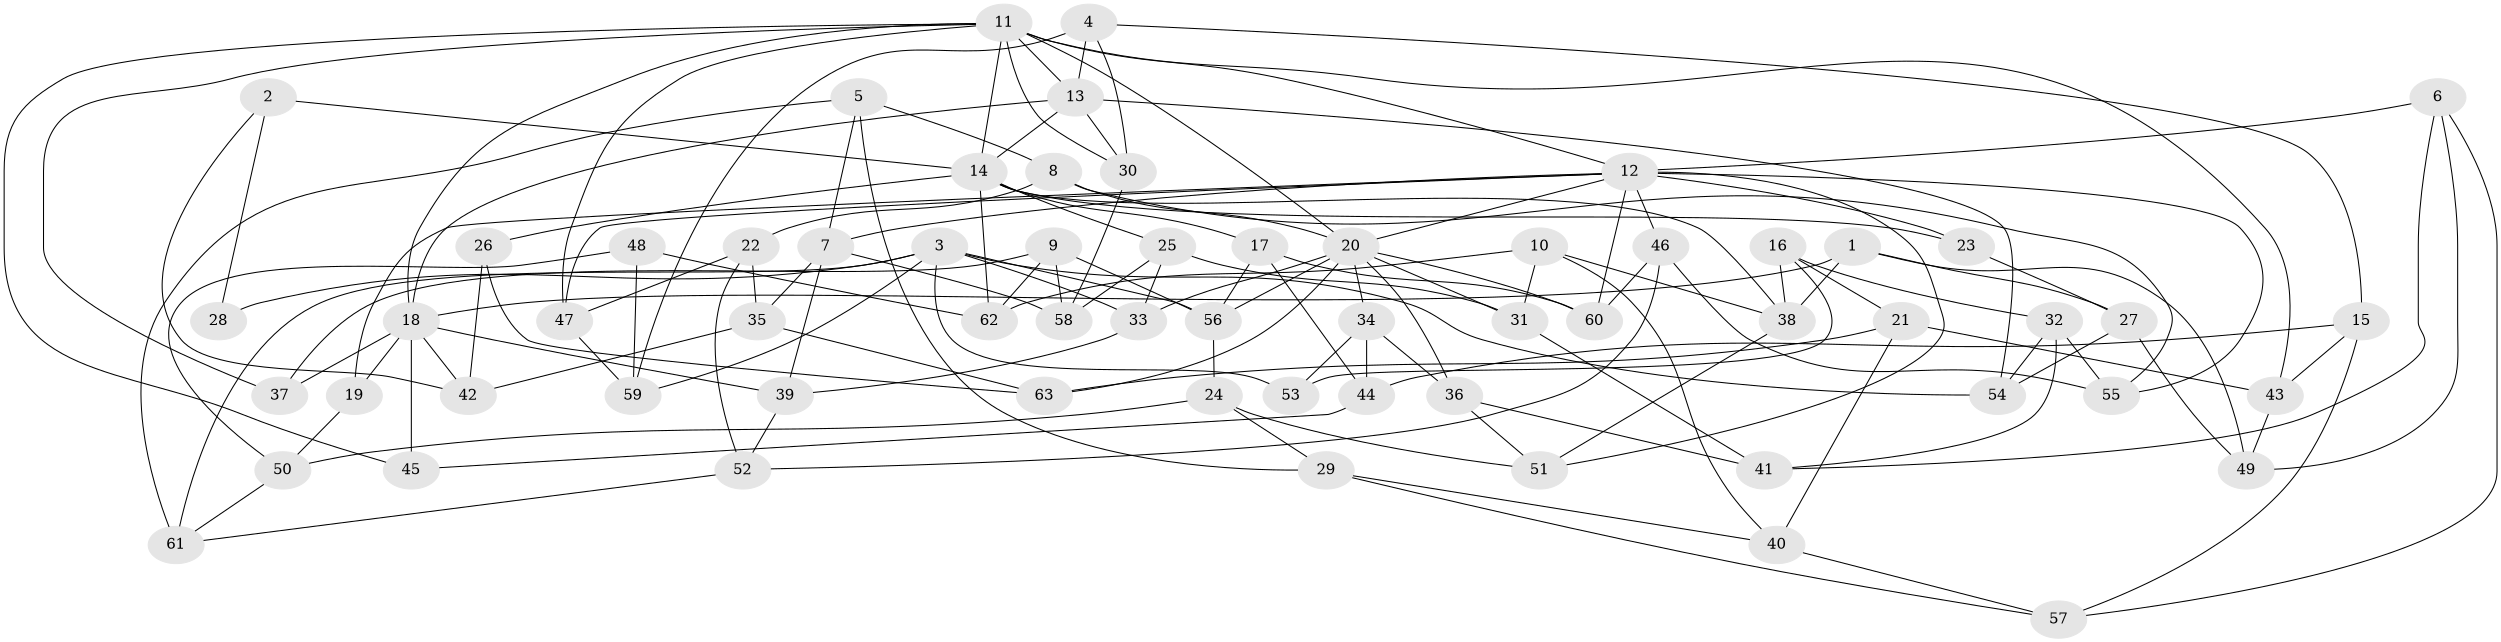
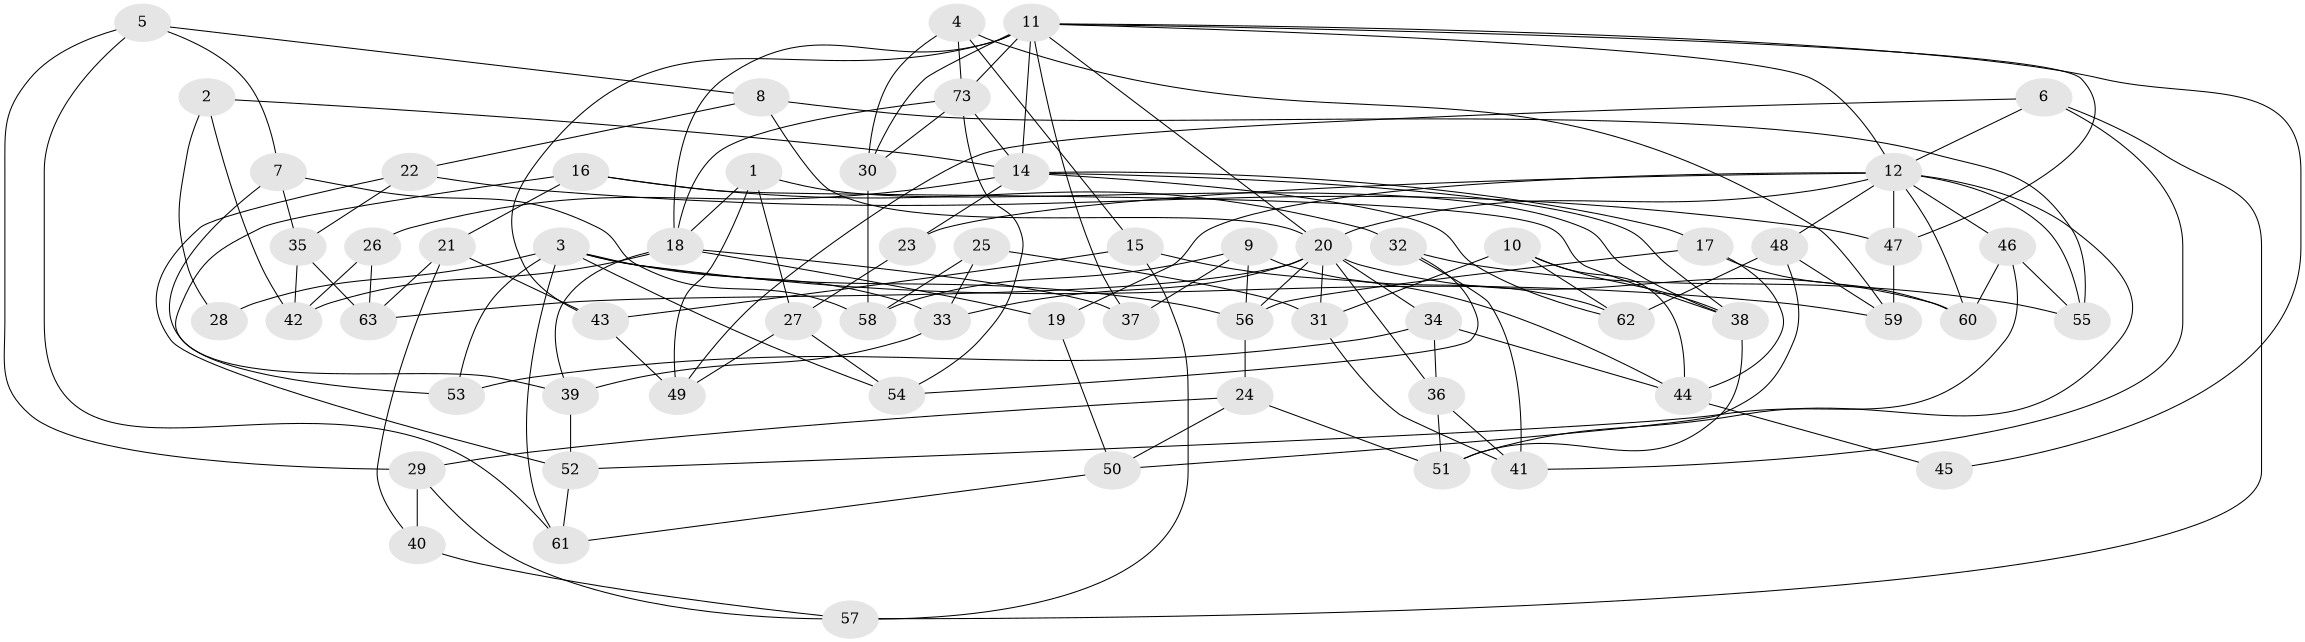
(1075, 97) -> (962, 97)
(1037, 211) -> (1837, 209)
(1075, 213) -> none
(1684, 395) -> (1668, 309)
(411, 396) -> none
